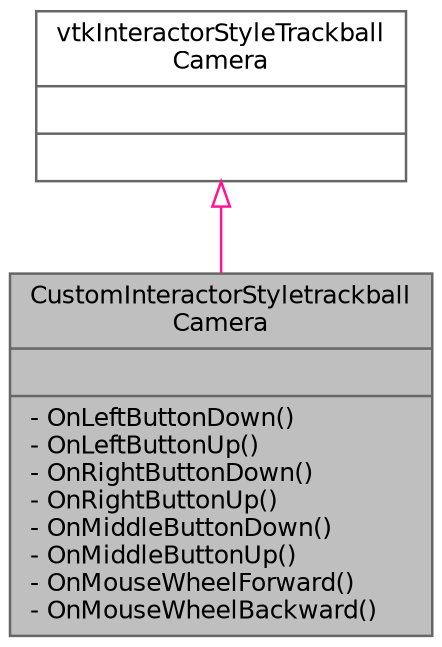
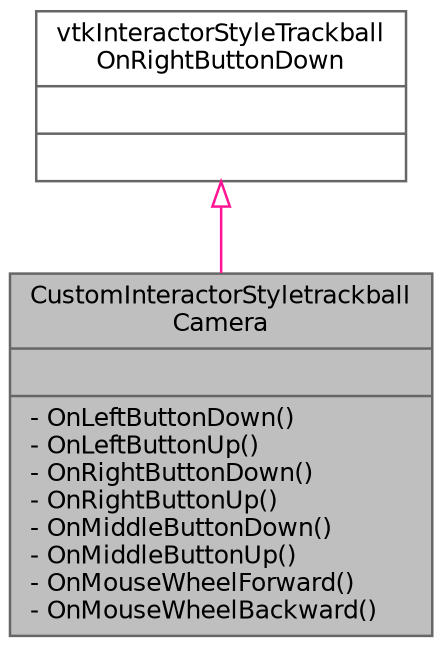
(221, 61) -> (221, 61)
